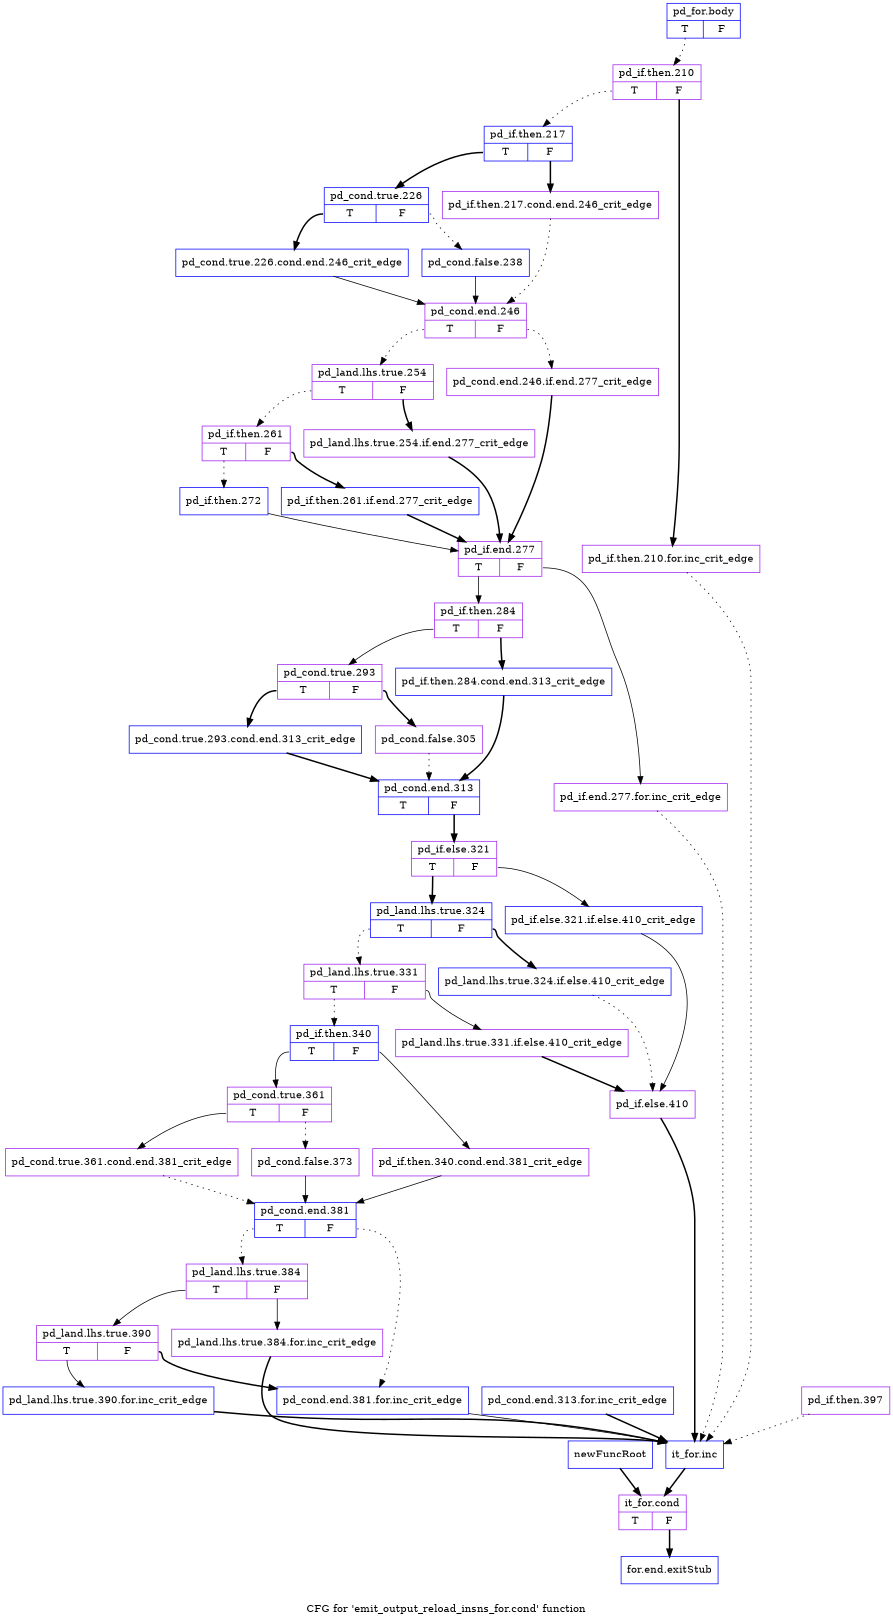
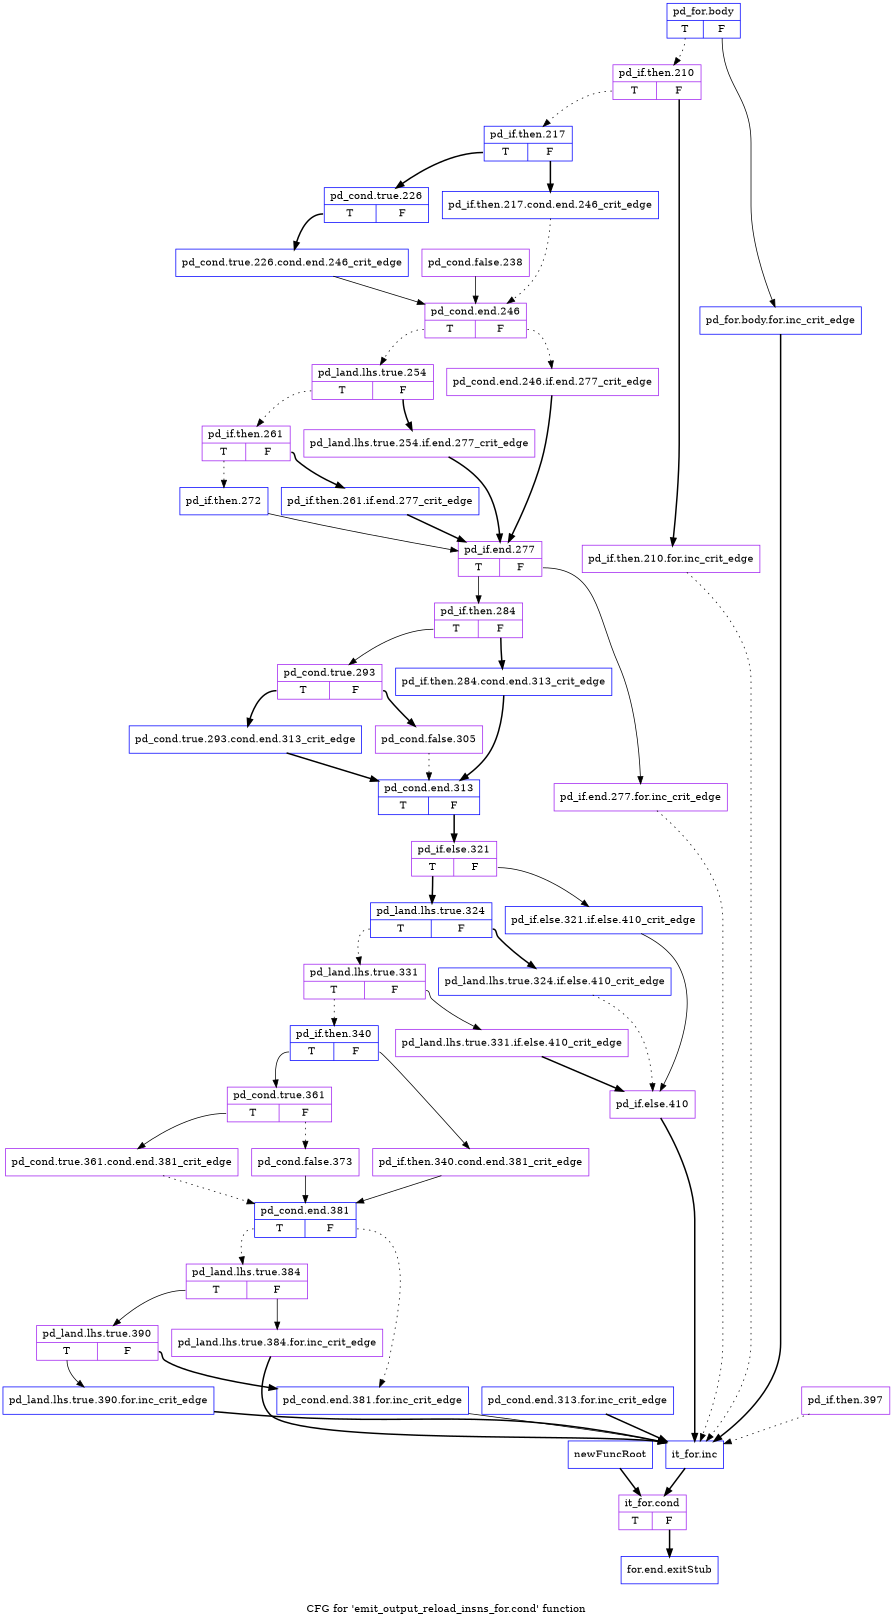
(550, 205) -> (550, 205)
(442, 230) -> none
(476, 263) -> (476, 263)
none -> (781, 321)
